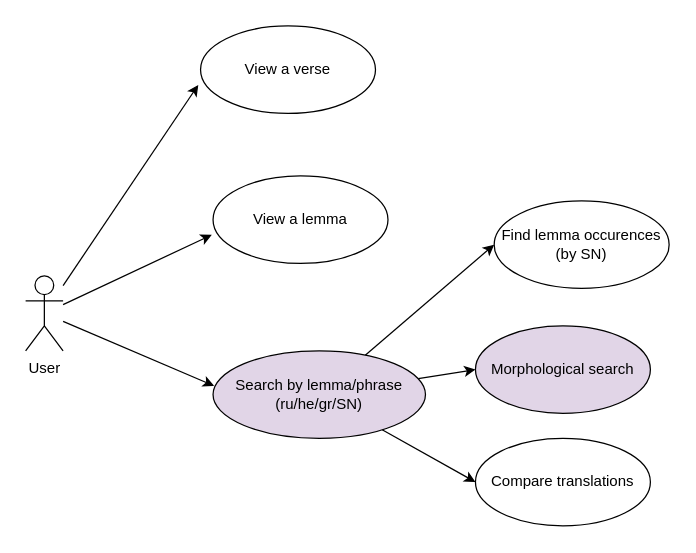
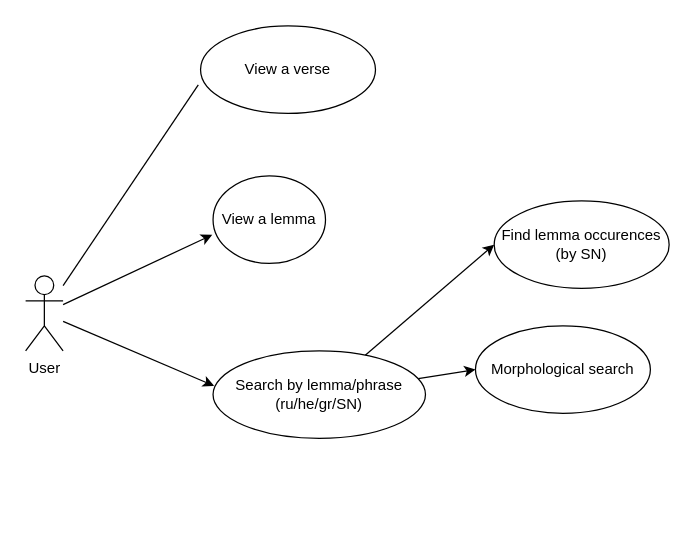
(193, 93) -> (195, 90)
(301, 219) -> (269, 219)
(563, 369) -> (563, 369)
(319, 394) -> (319, 394)
(425, 454) -> none
(563, 482) -> none
